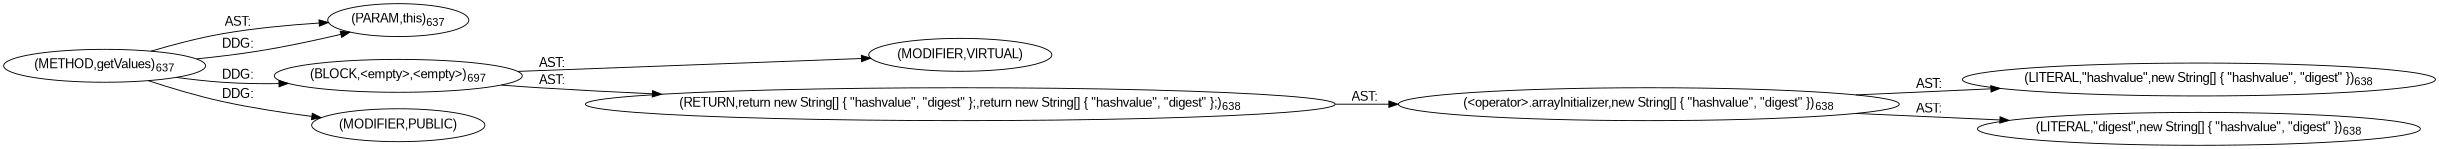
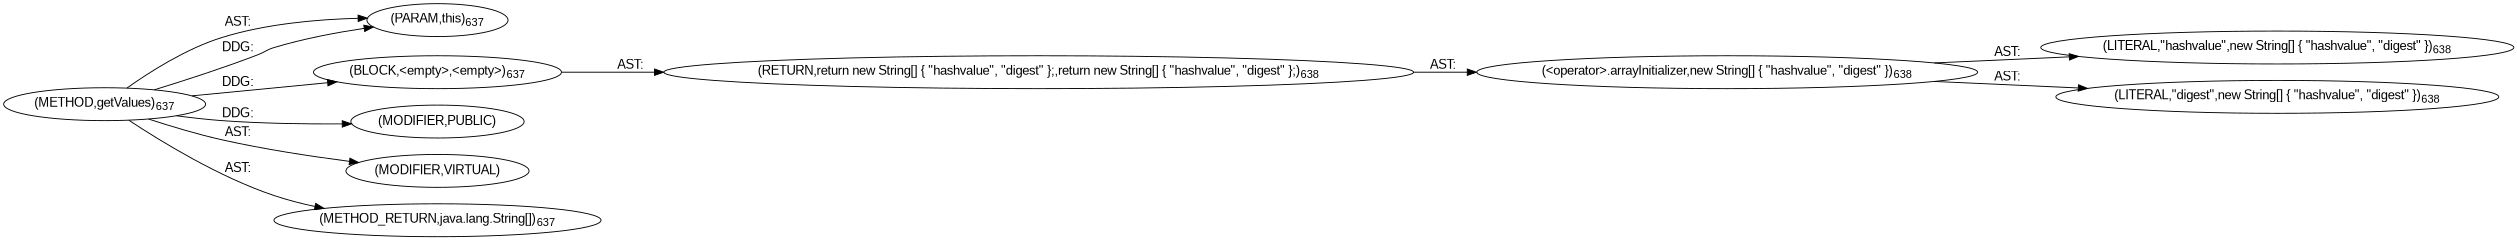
(690, 65) -> (248, 145)
(477, 74) -> (516, 71)
none -> (437, 220)
